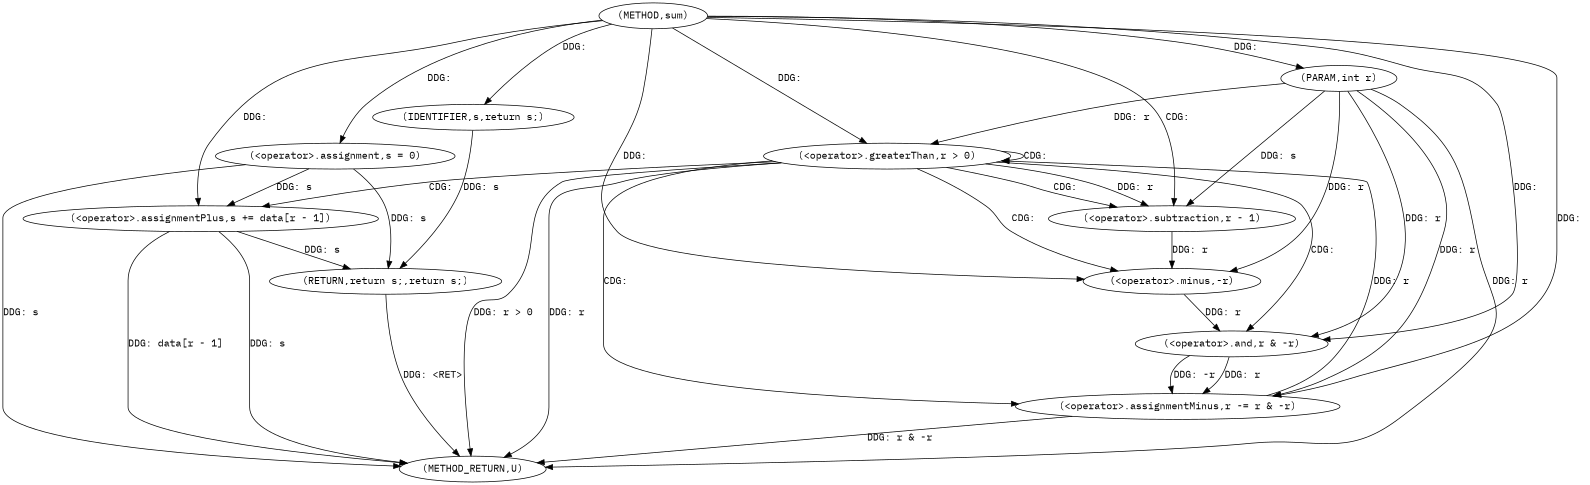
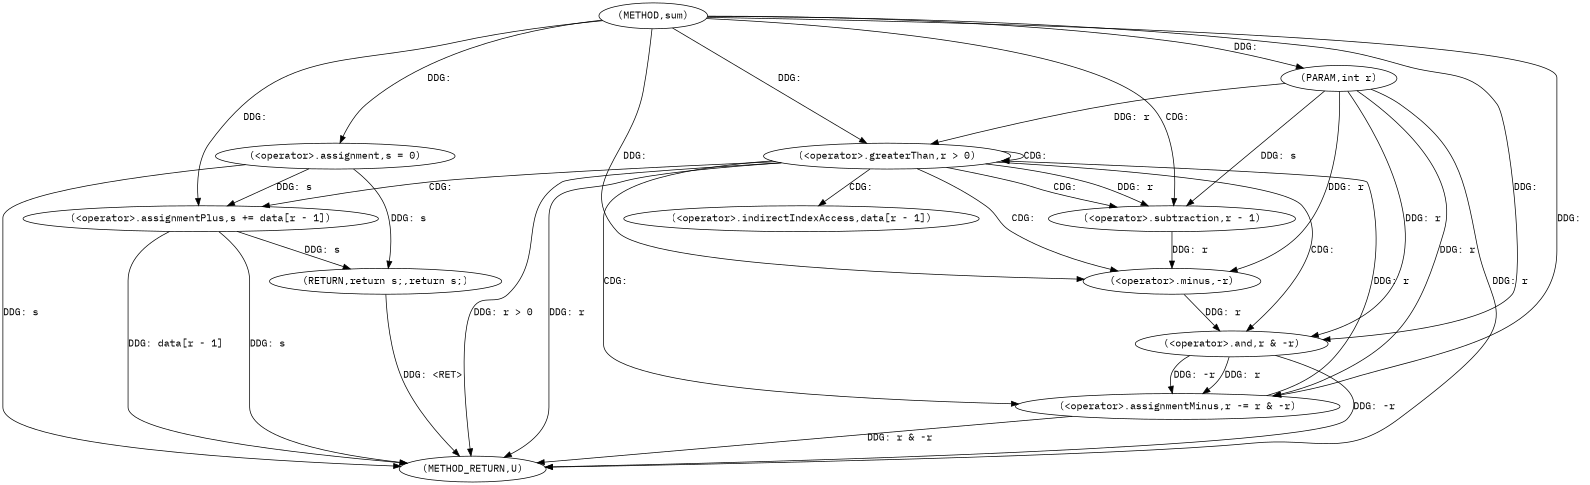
(473, 117) -> none
none -> (801, 219)
none -> (1098, 448)
